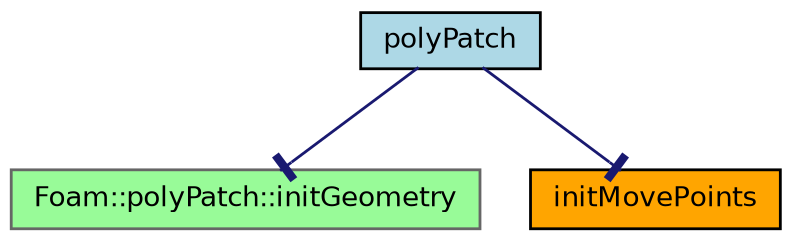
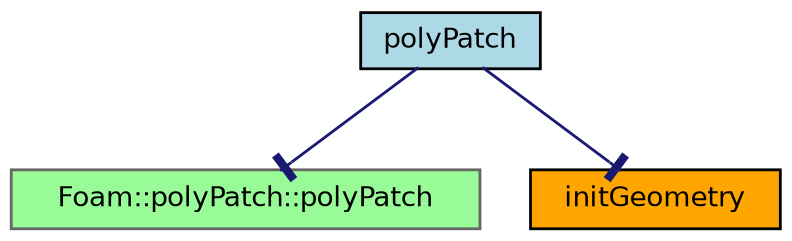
(246, 199) -> (246, 199)
(655, 199) -> (655, 199)
